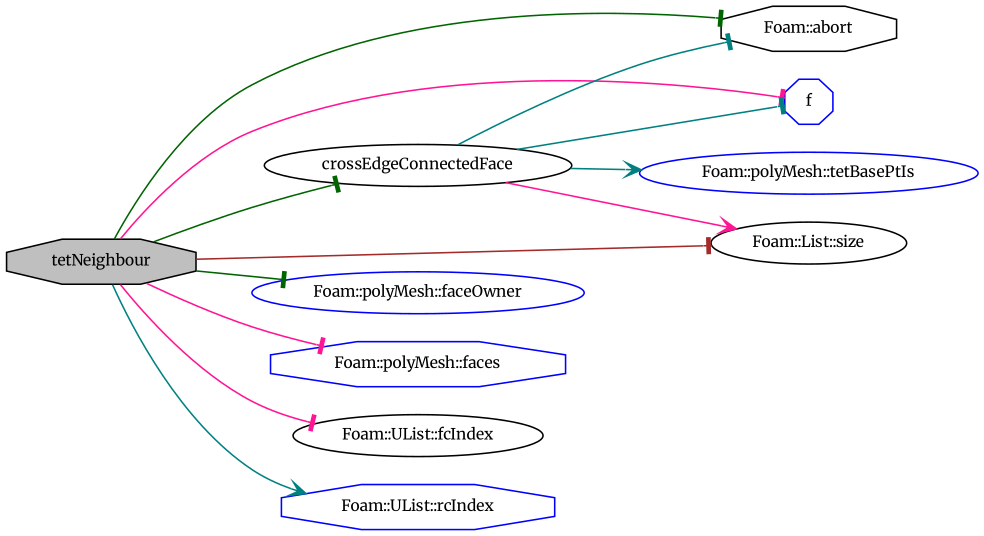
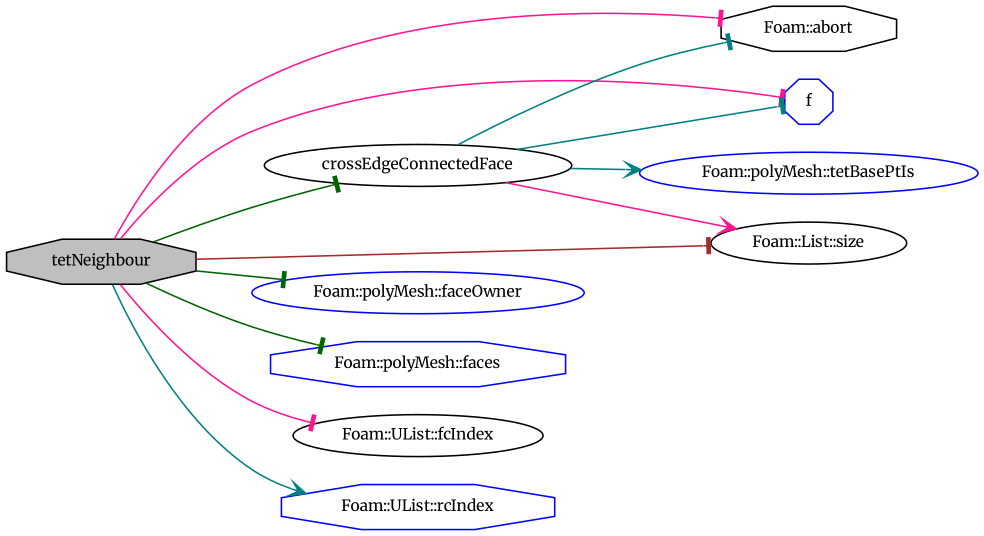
(376, 39) -> (376, 39)
(230, 319) -> (230, 319)
